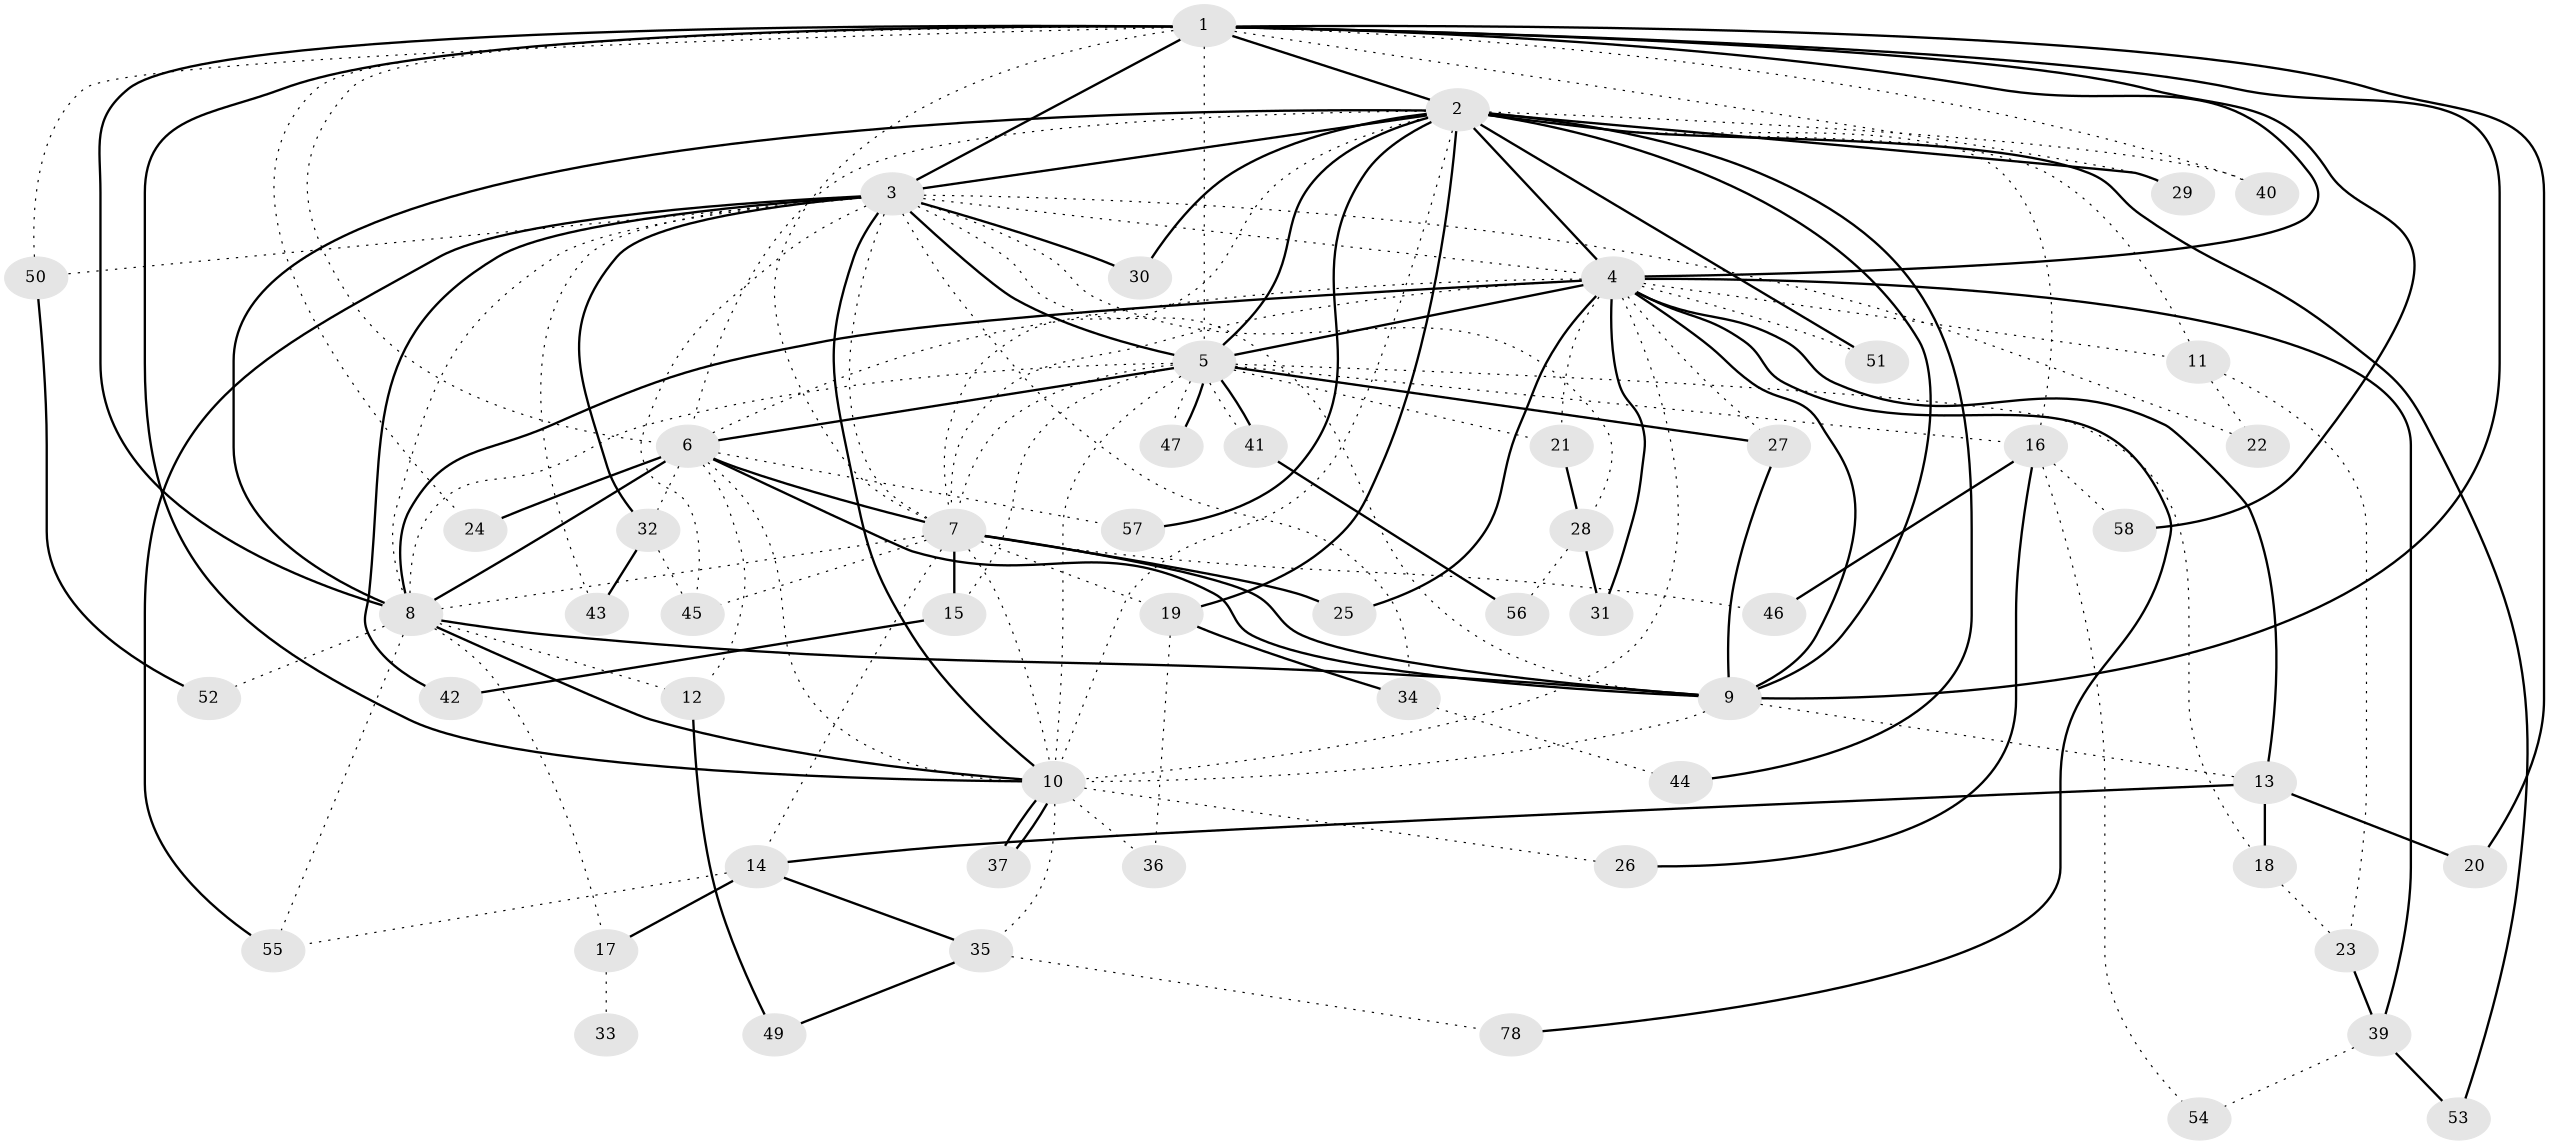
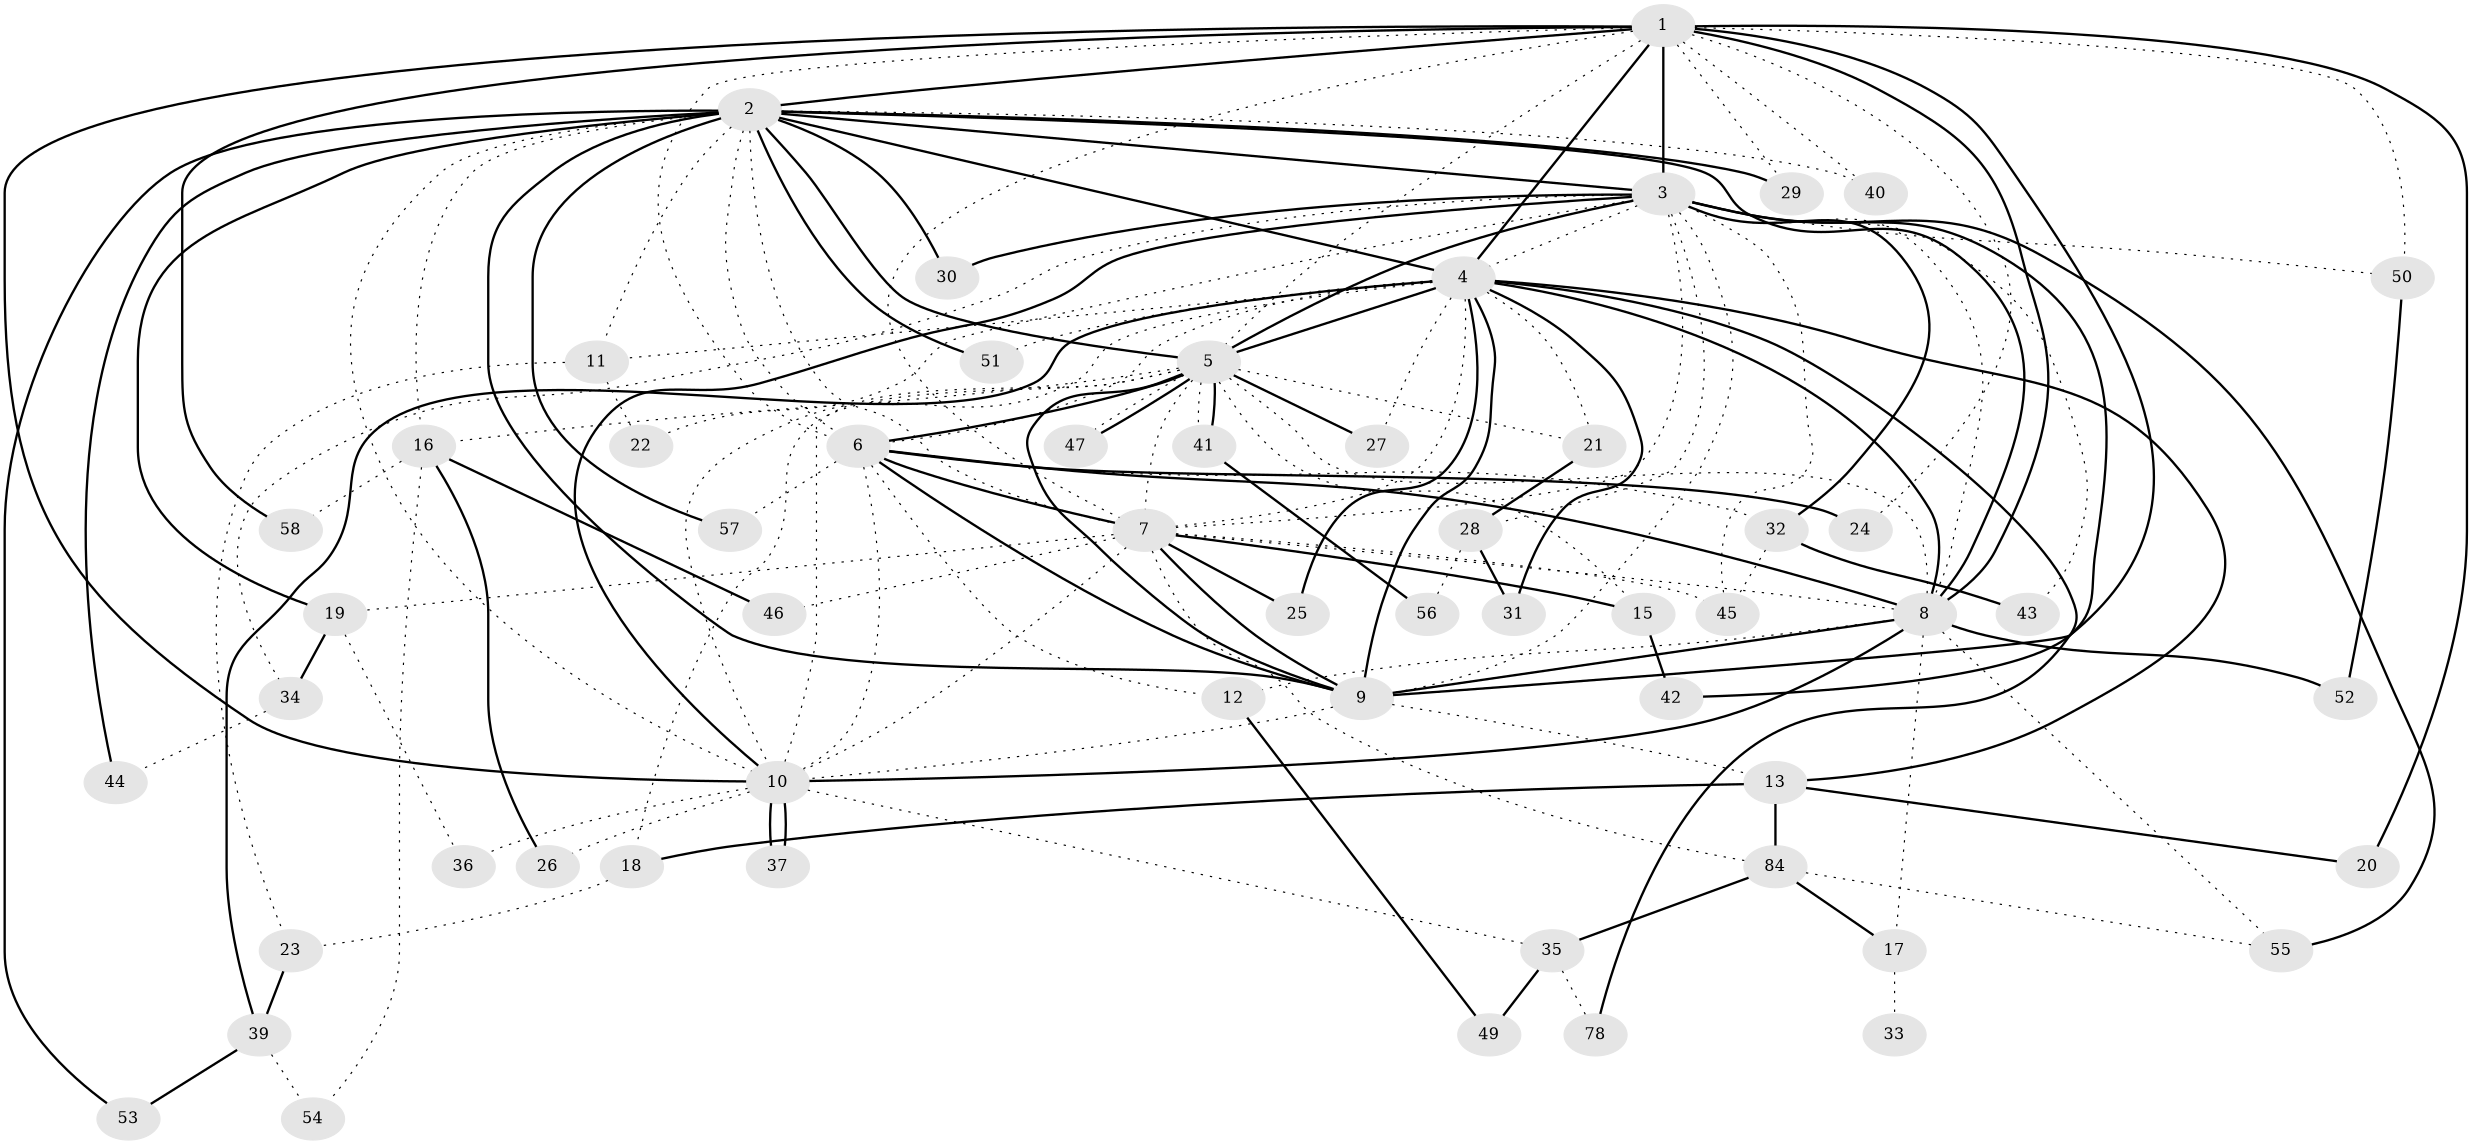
(1737, 570) -> (1075, 526)
(310, 656) -> (2137, 654)
(757, 867) -> (1775, 867)
